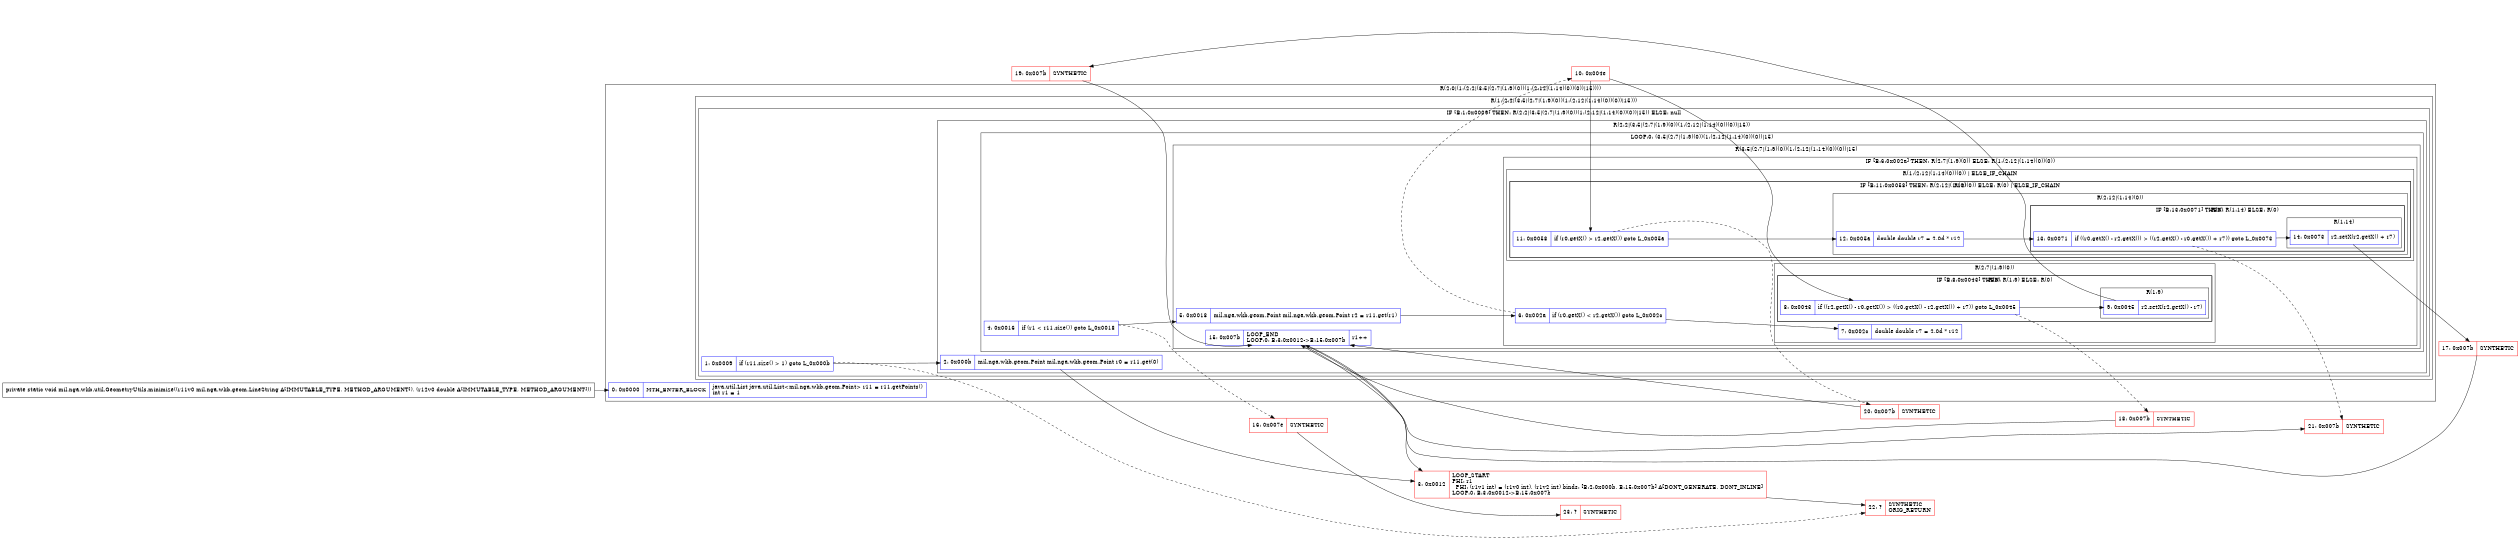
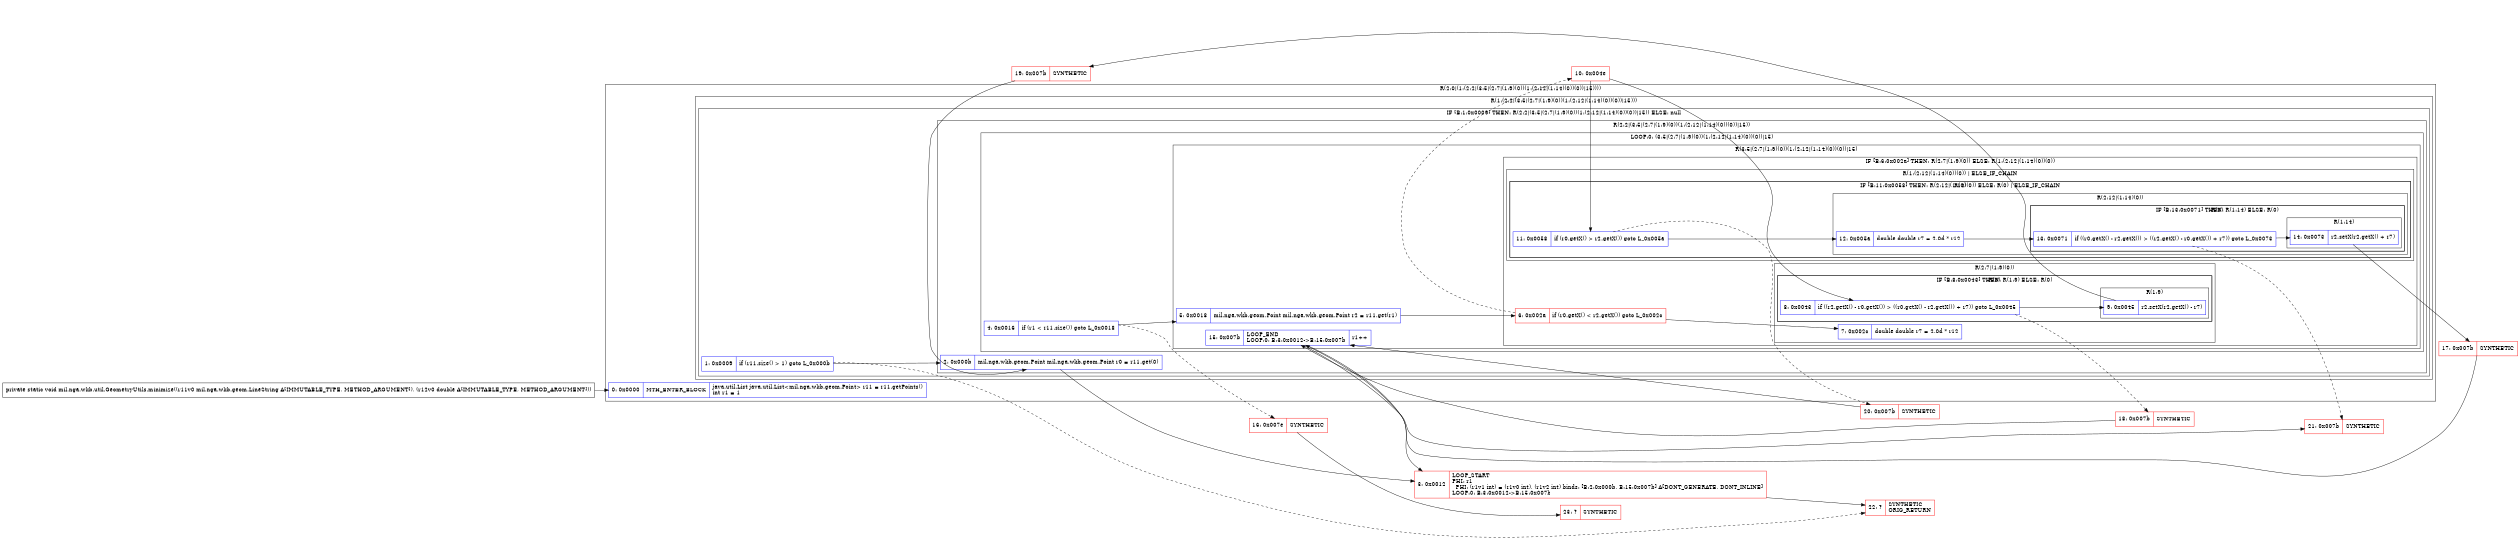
(1166, 221) -> (927, 241)
(1591, 316) -> (1591, 316)
